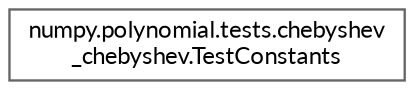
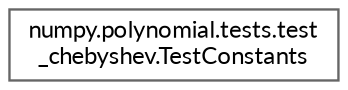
(207, 45) -> (174, 45)
